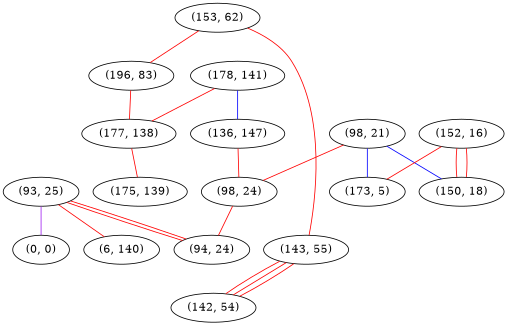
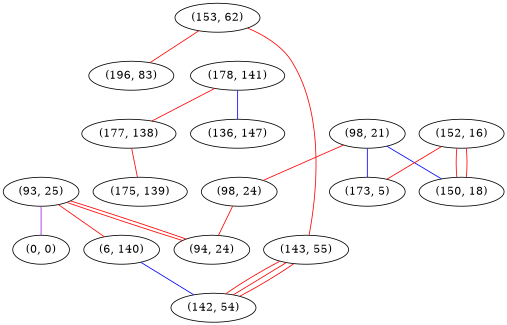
(130, 105) -> none
(238, 163) -> none
none -> (167, 279)
